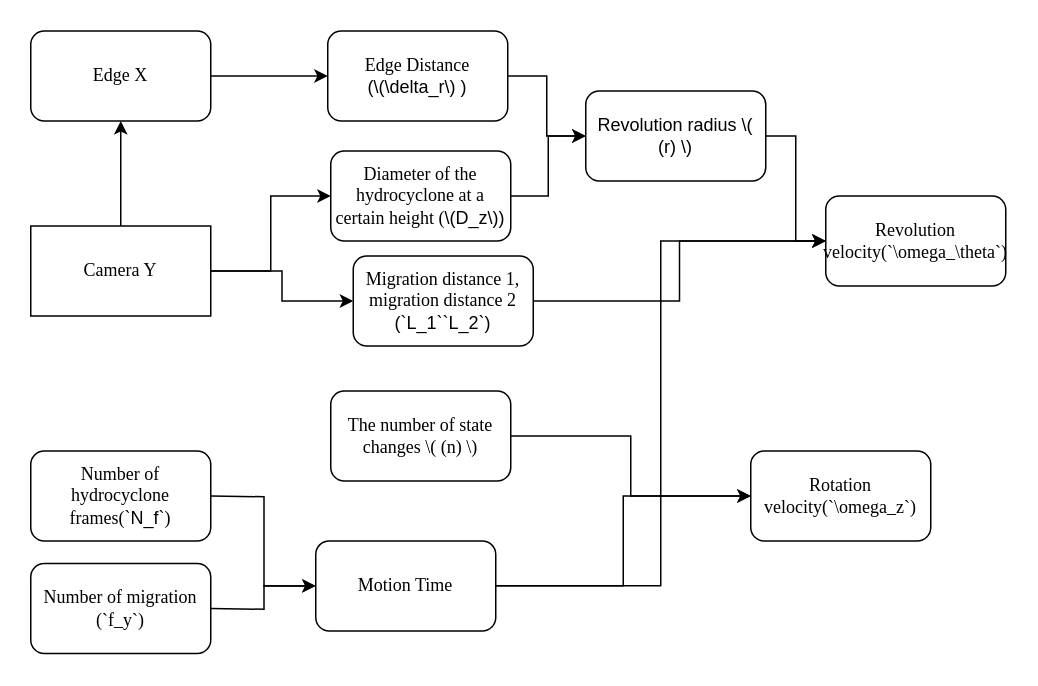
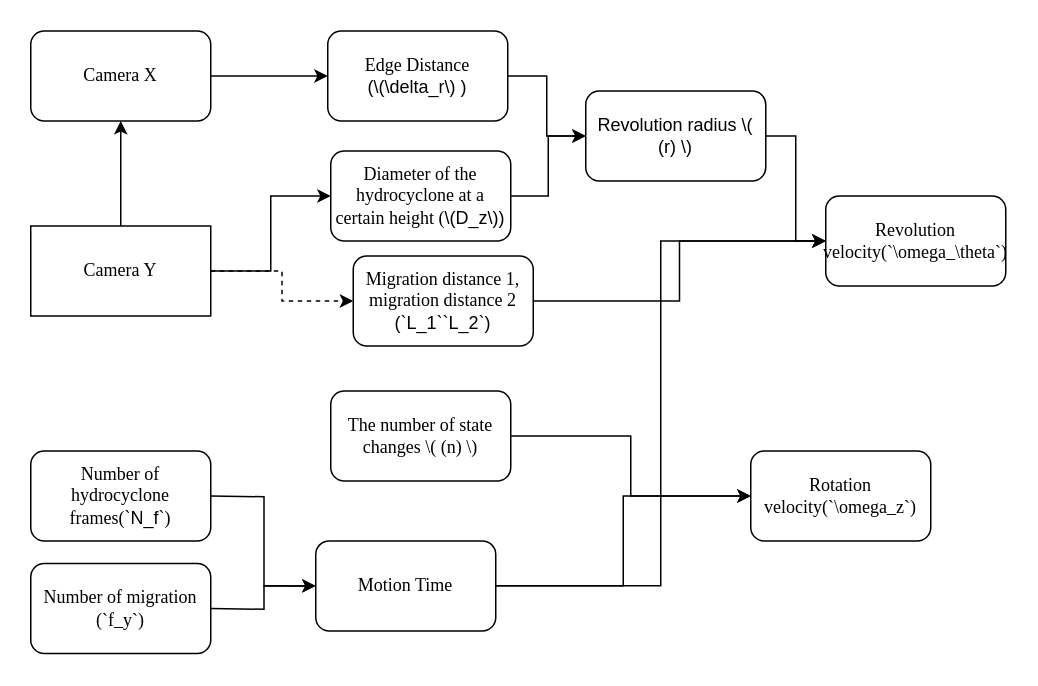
(121, 76) -> (121, 76)
(292, 301) -> (292, 301)
